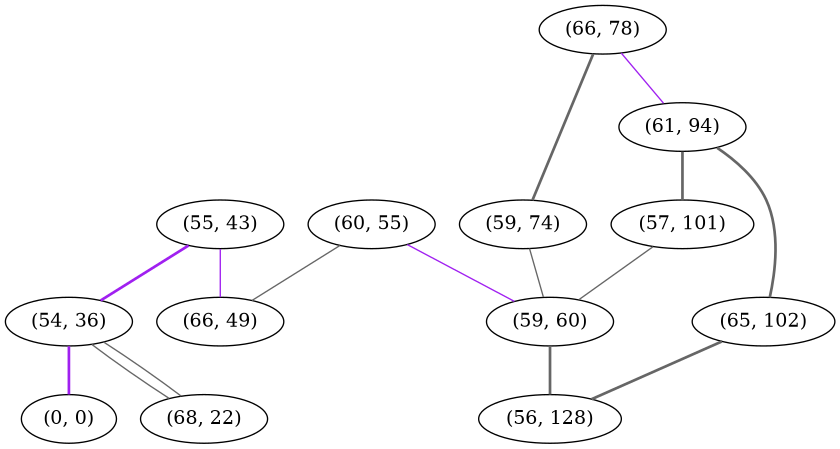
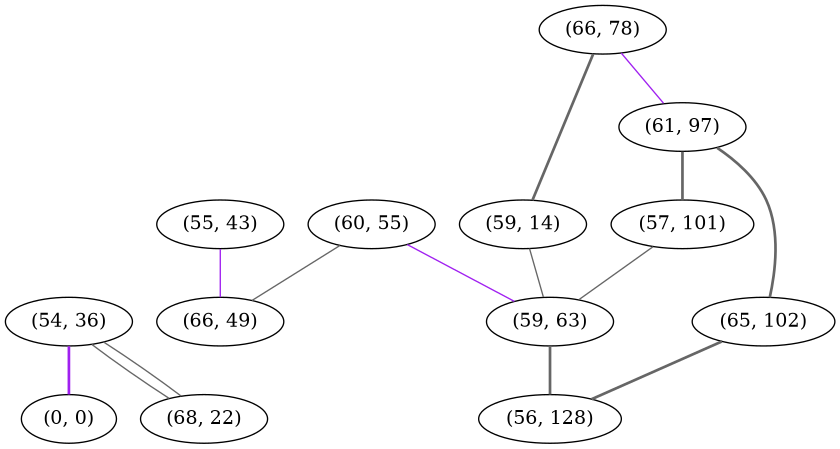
(682, 127) -> (682, 127)
(523, 224) -> (523, 224)
(145, 273) -> none
(550, 322) -> (550, 322)
